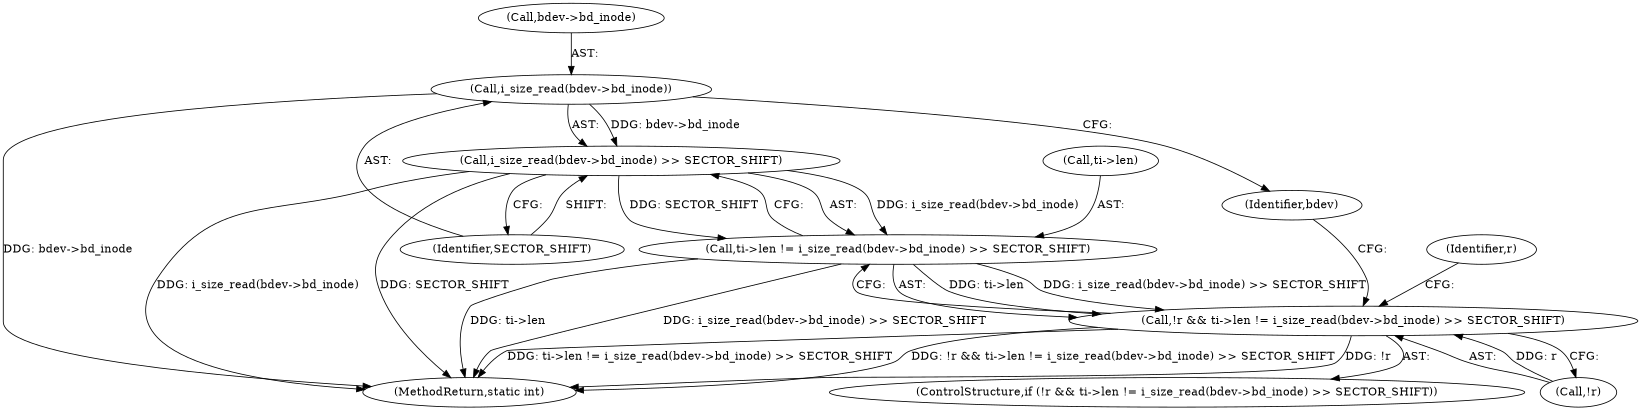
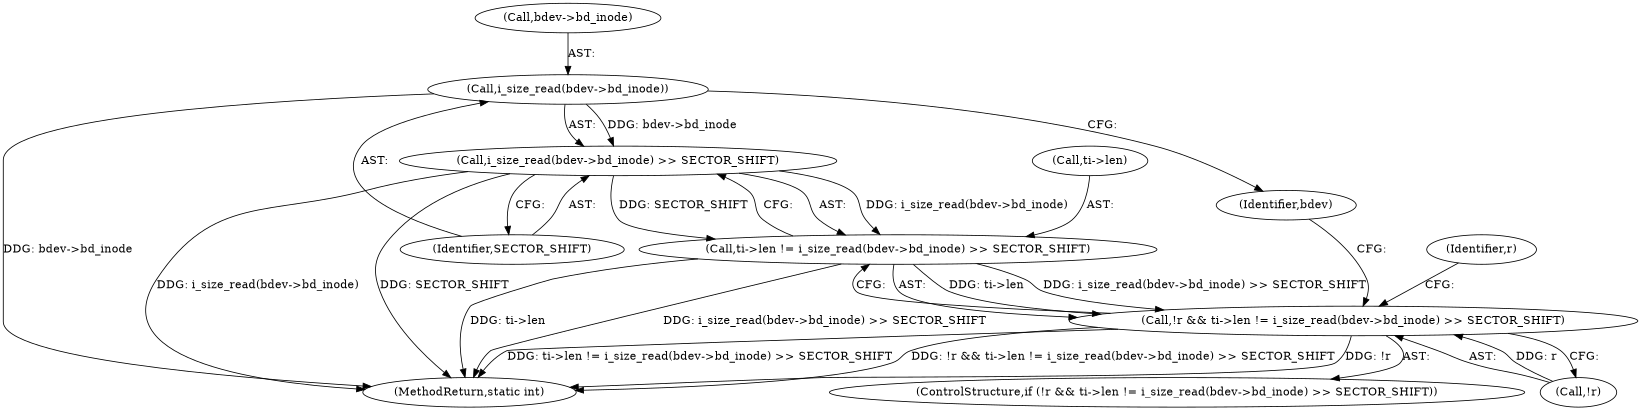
(588, 205) -> (584, 205)
